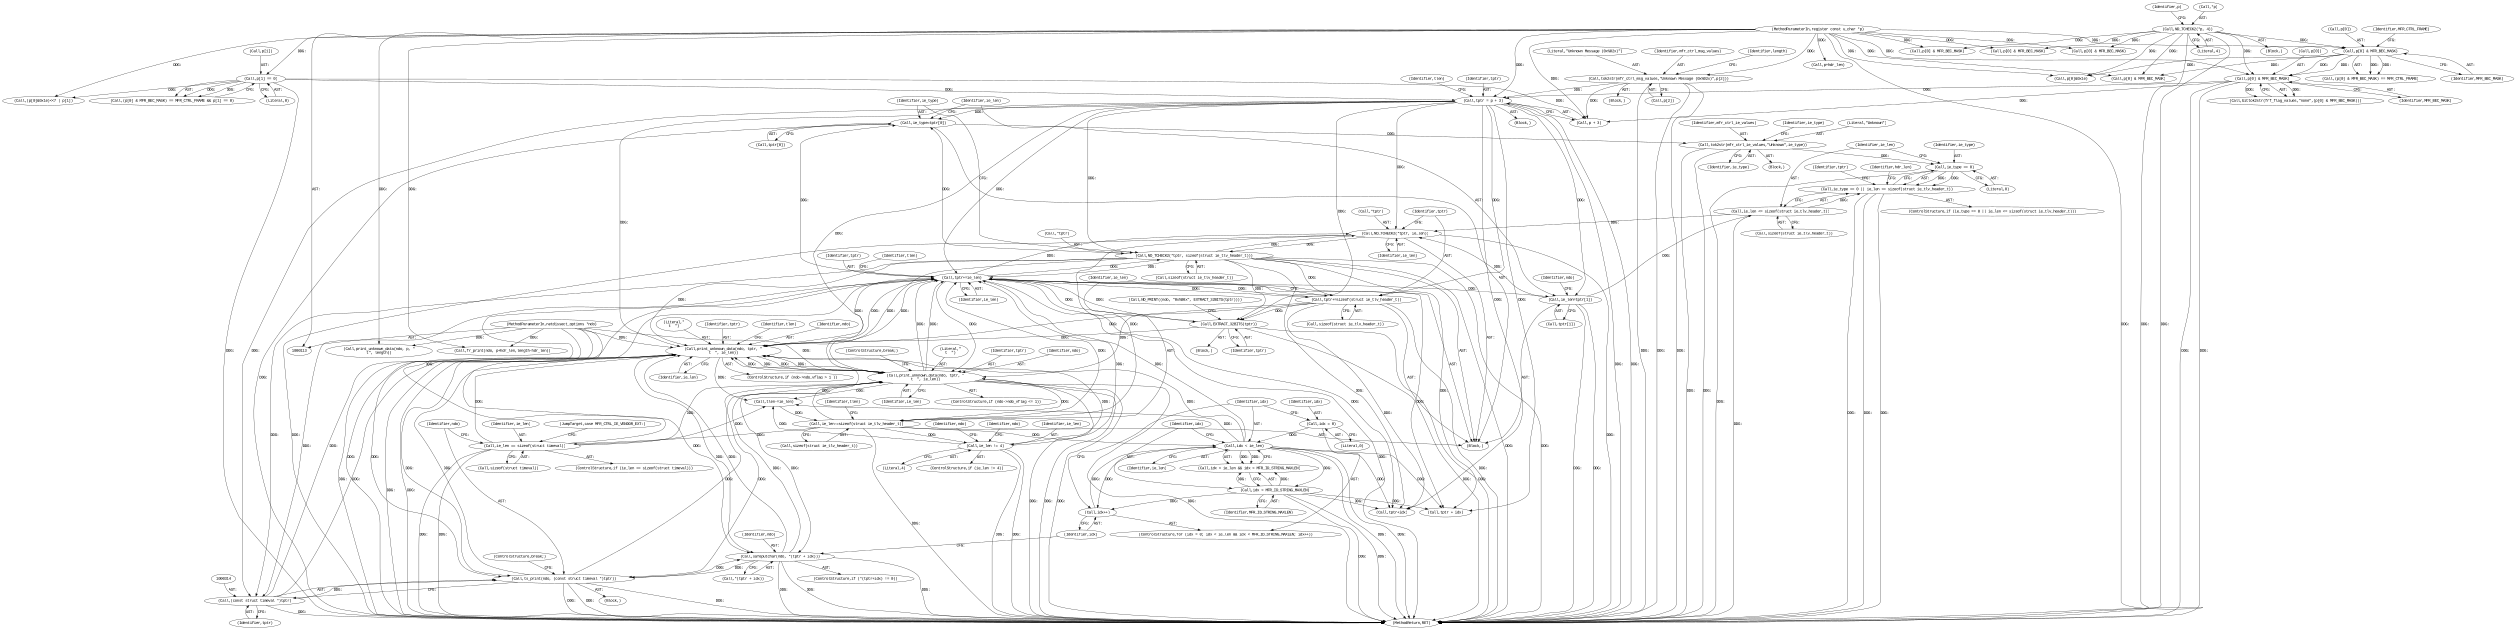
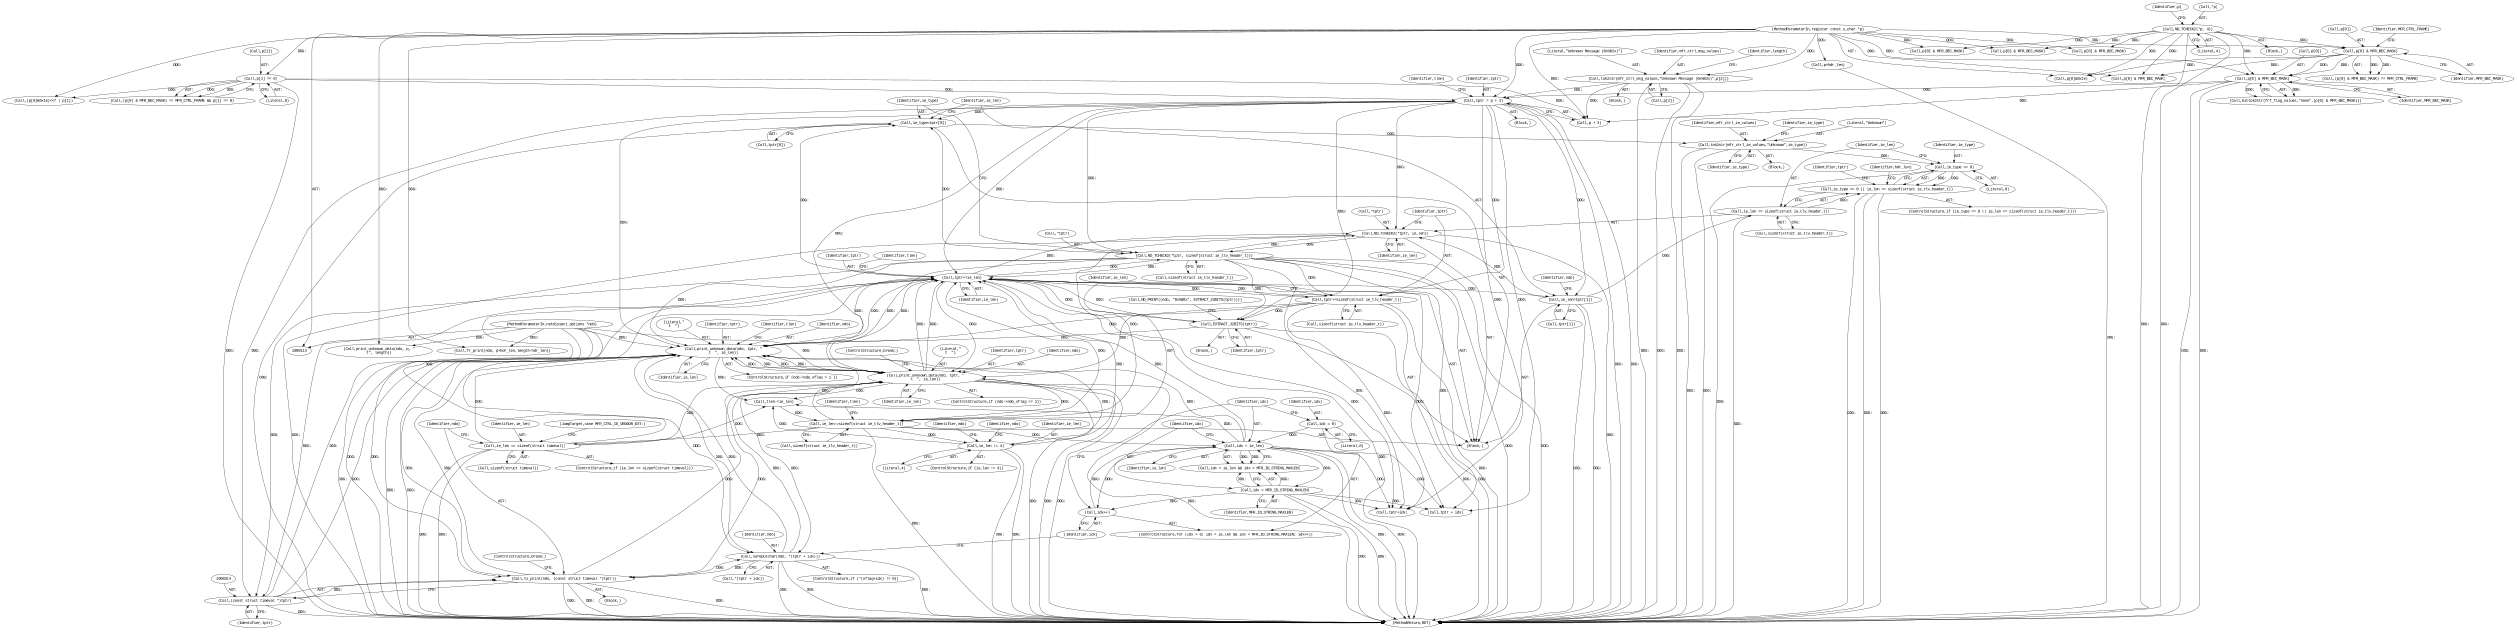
(1853, 51) -> (1853, 51)
(1616, 223) -> (1616, 223)
(856, 579) -> (856, 579)
(2158, 609) -> (2107, 585)
